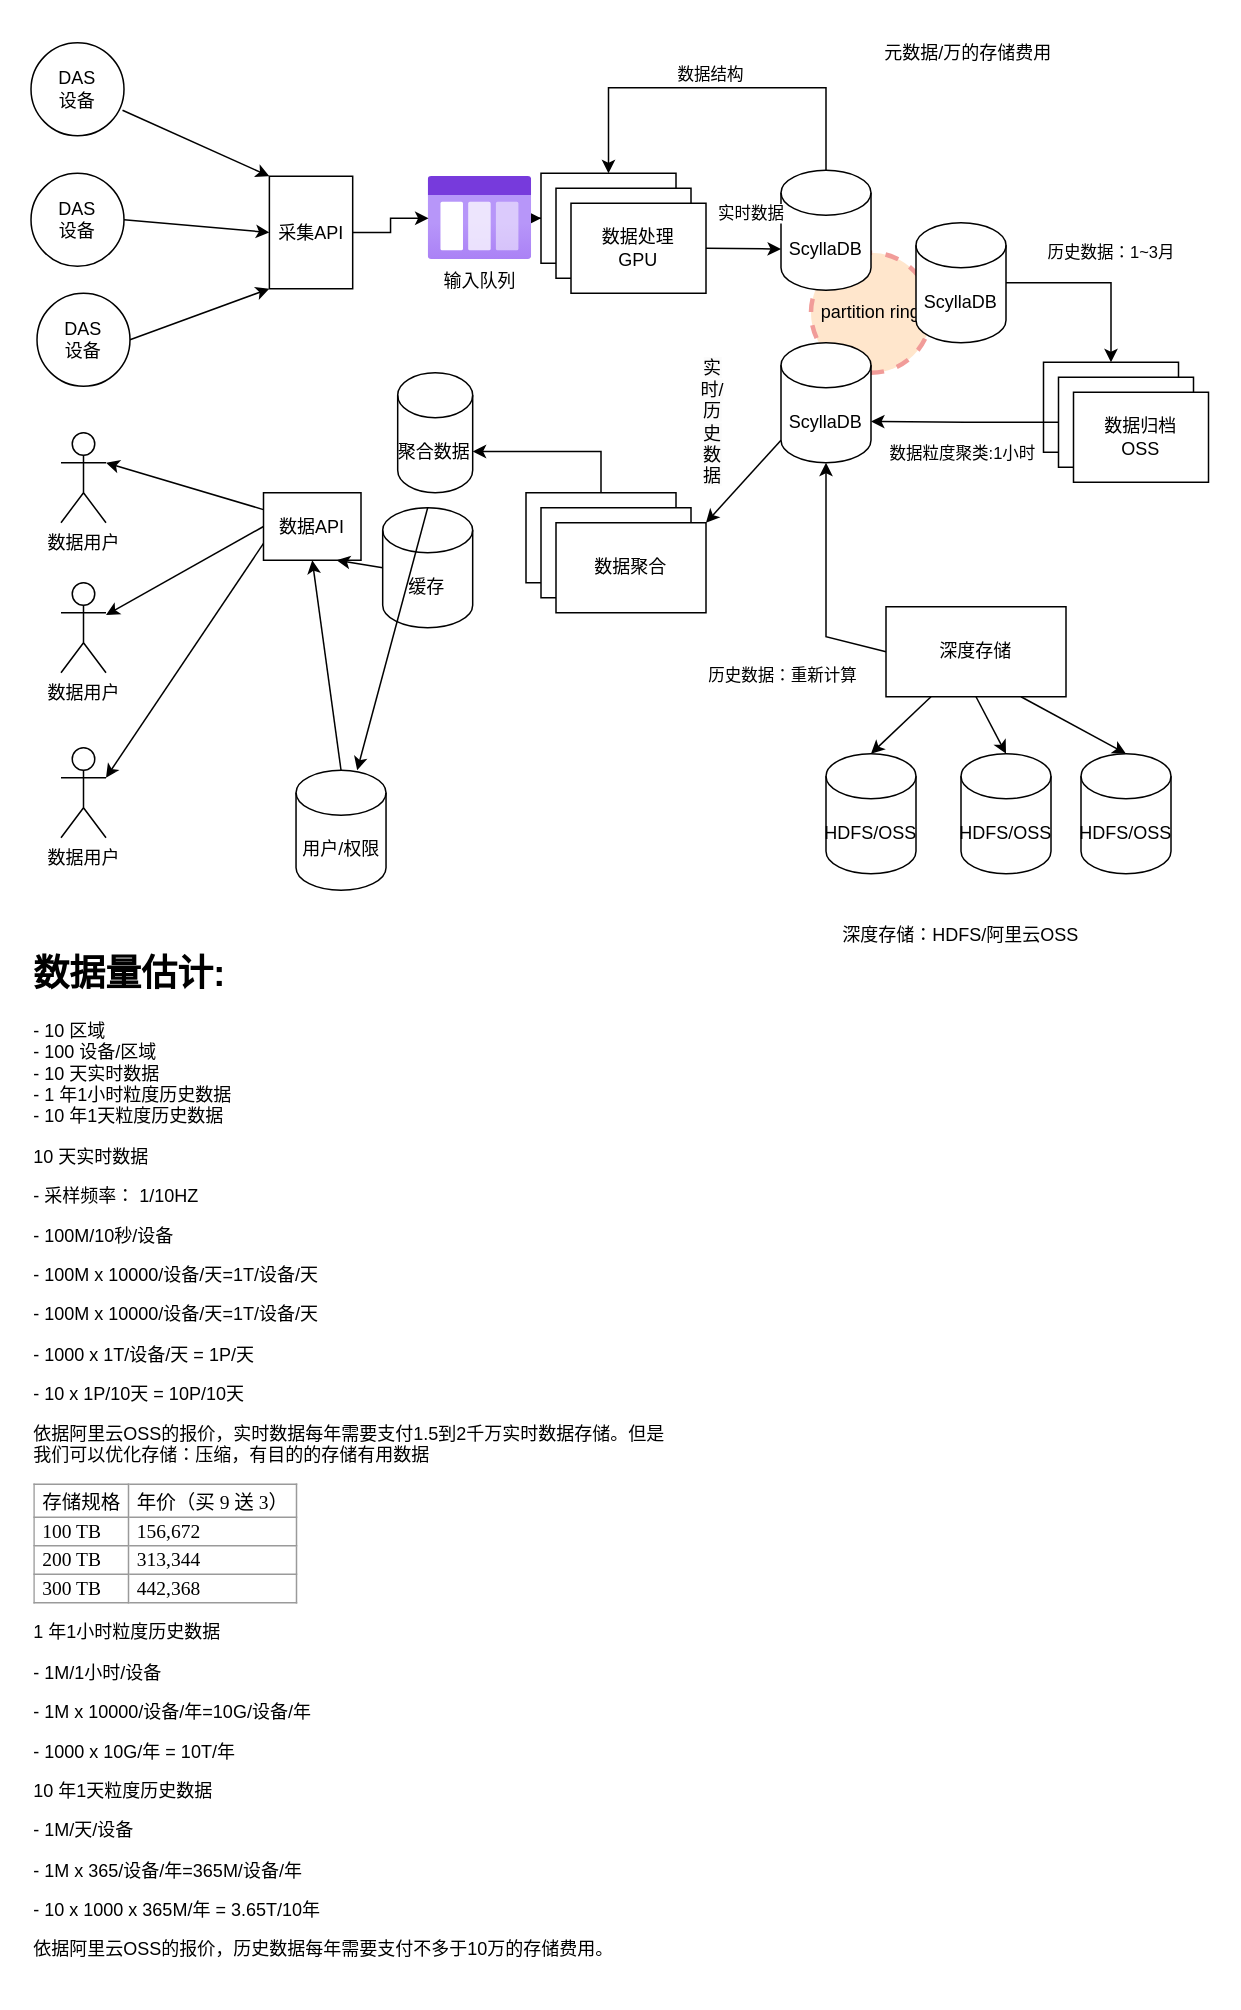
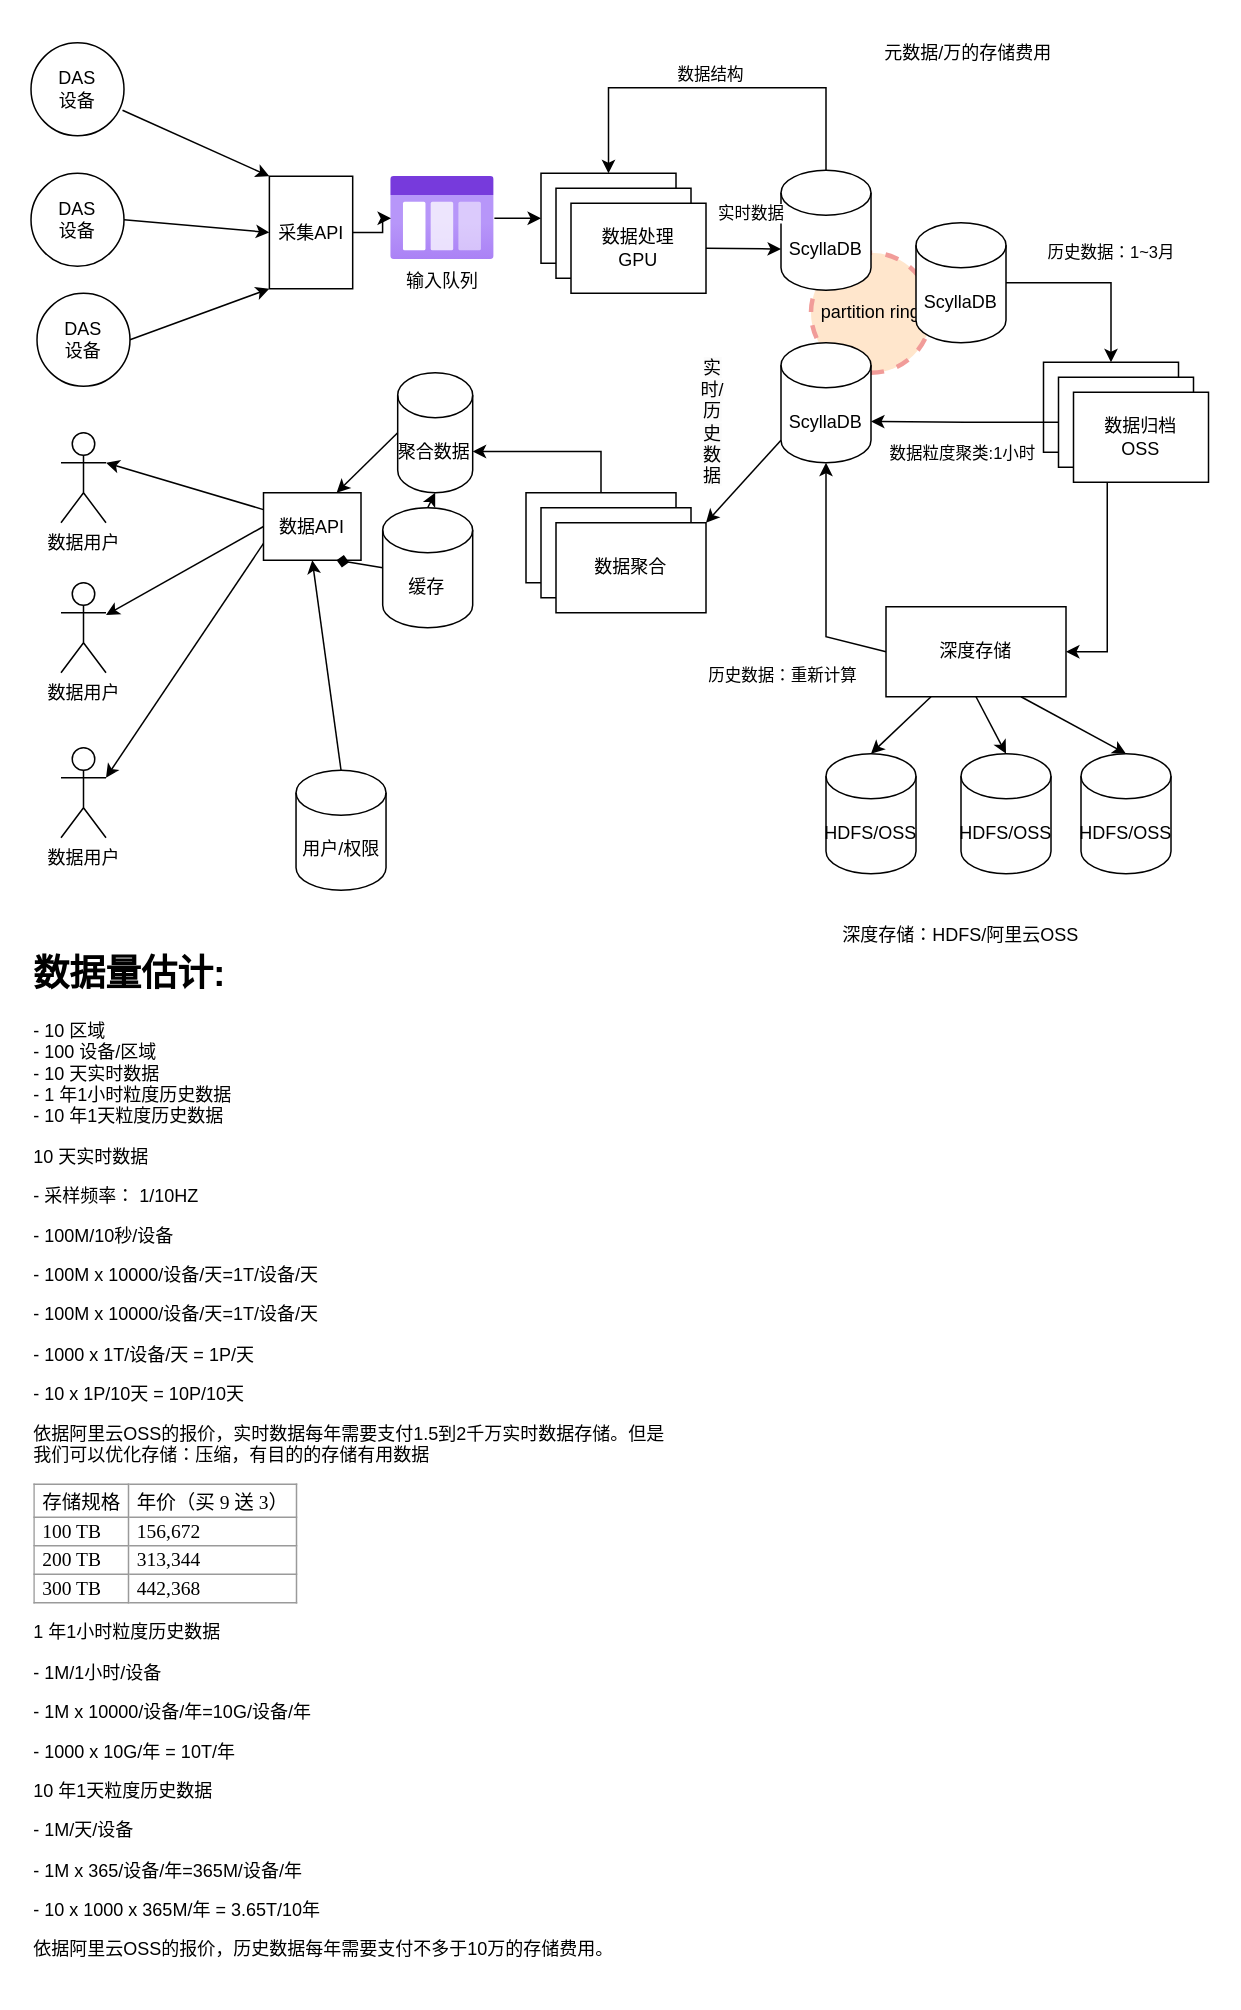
(480, 218) -> (442, 218)
none -> (370, 459)
(348, 562) -> (349, 562)
none -> (1107, 583)
(393, 634) -> (429, 505)
